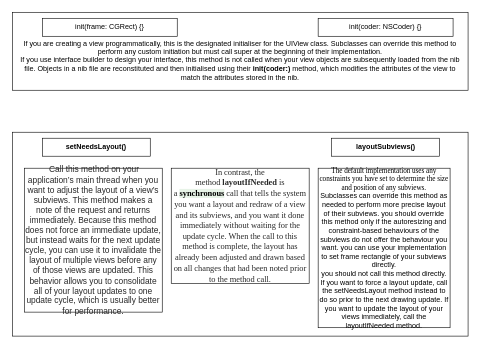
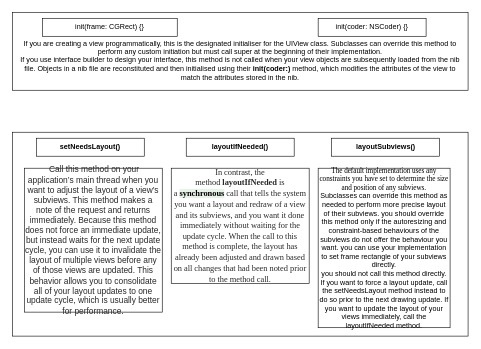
(386, 27) -> (372, 27)
(96, 147) -> (90, 147)
none -> (240, 147)
